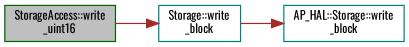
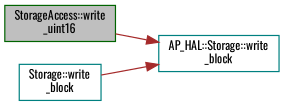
(131, 23) -> (131, 37)
